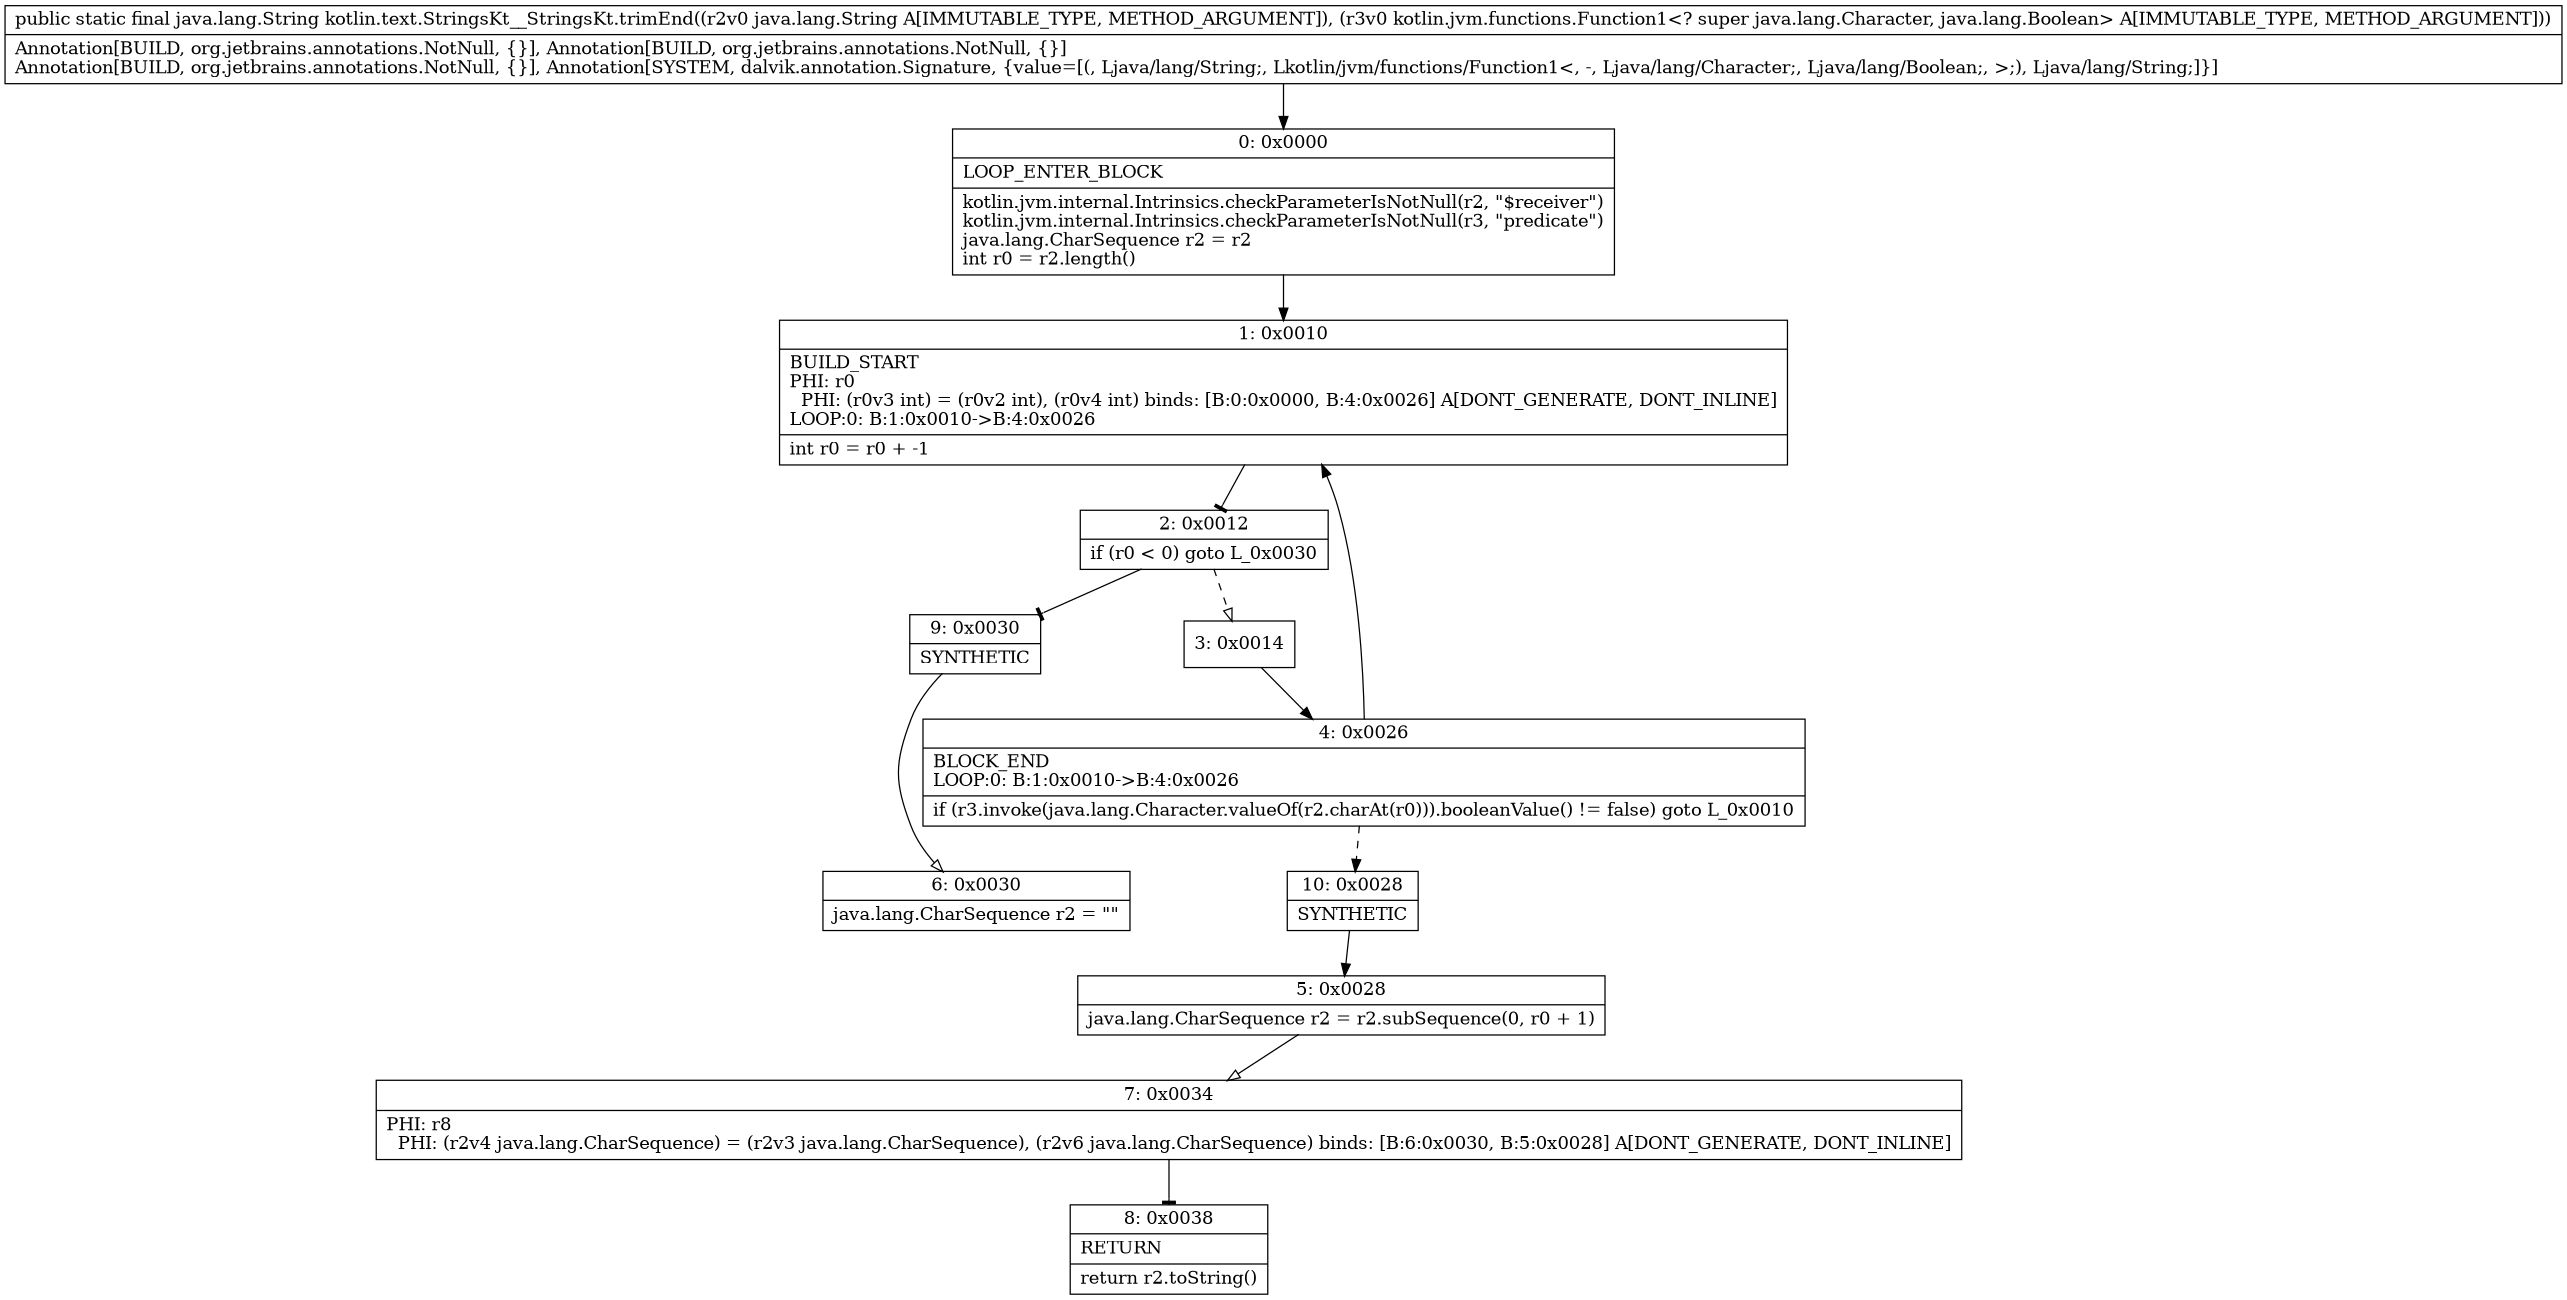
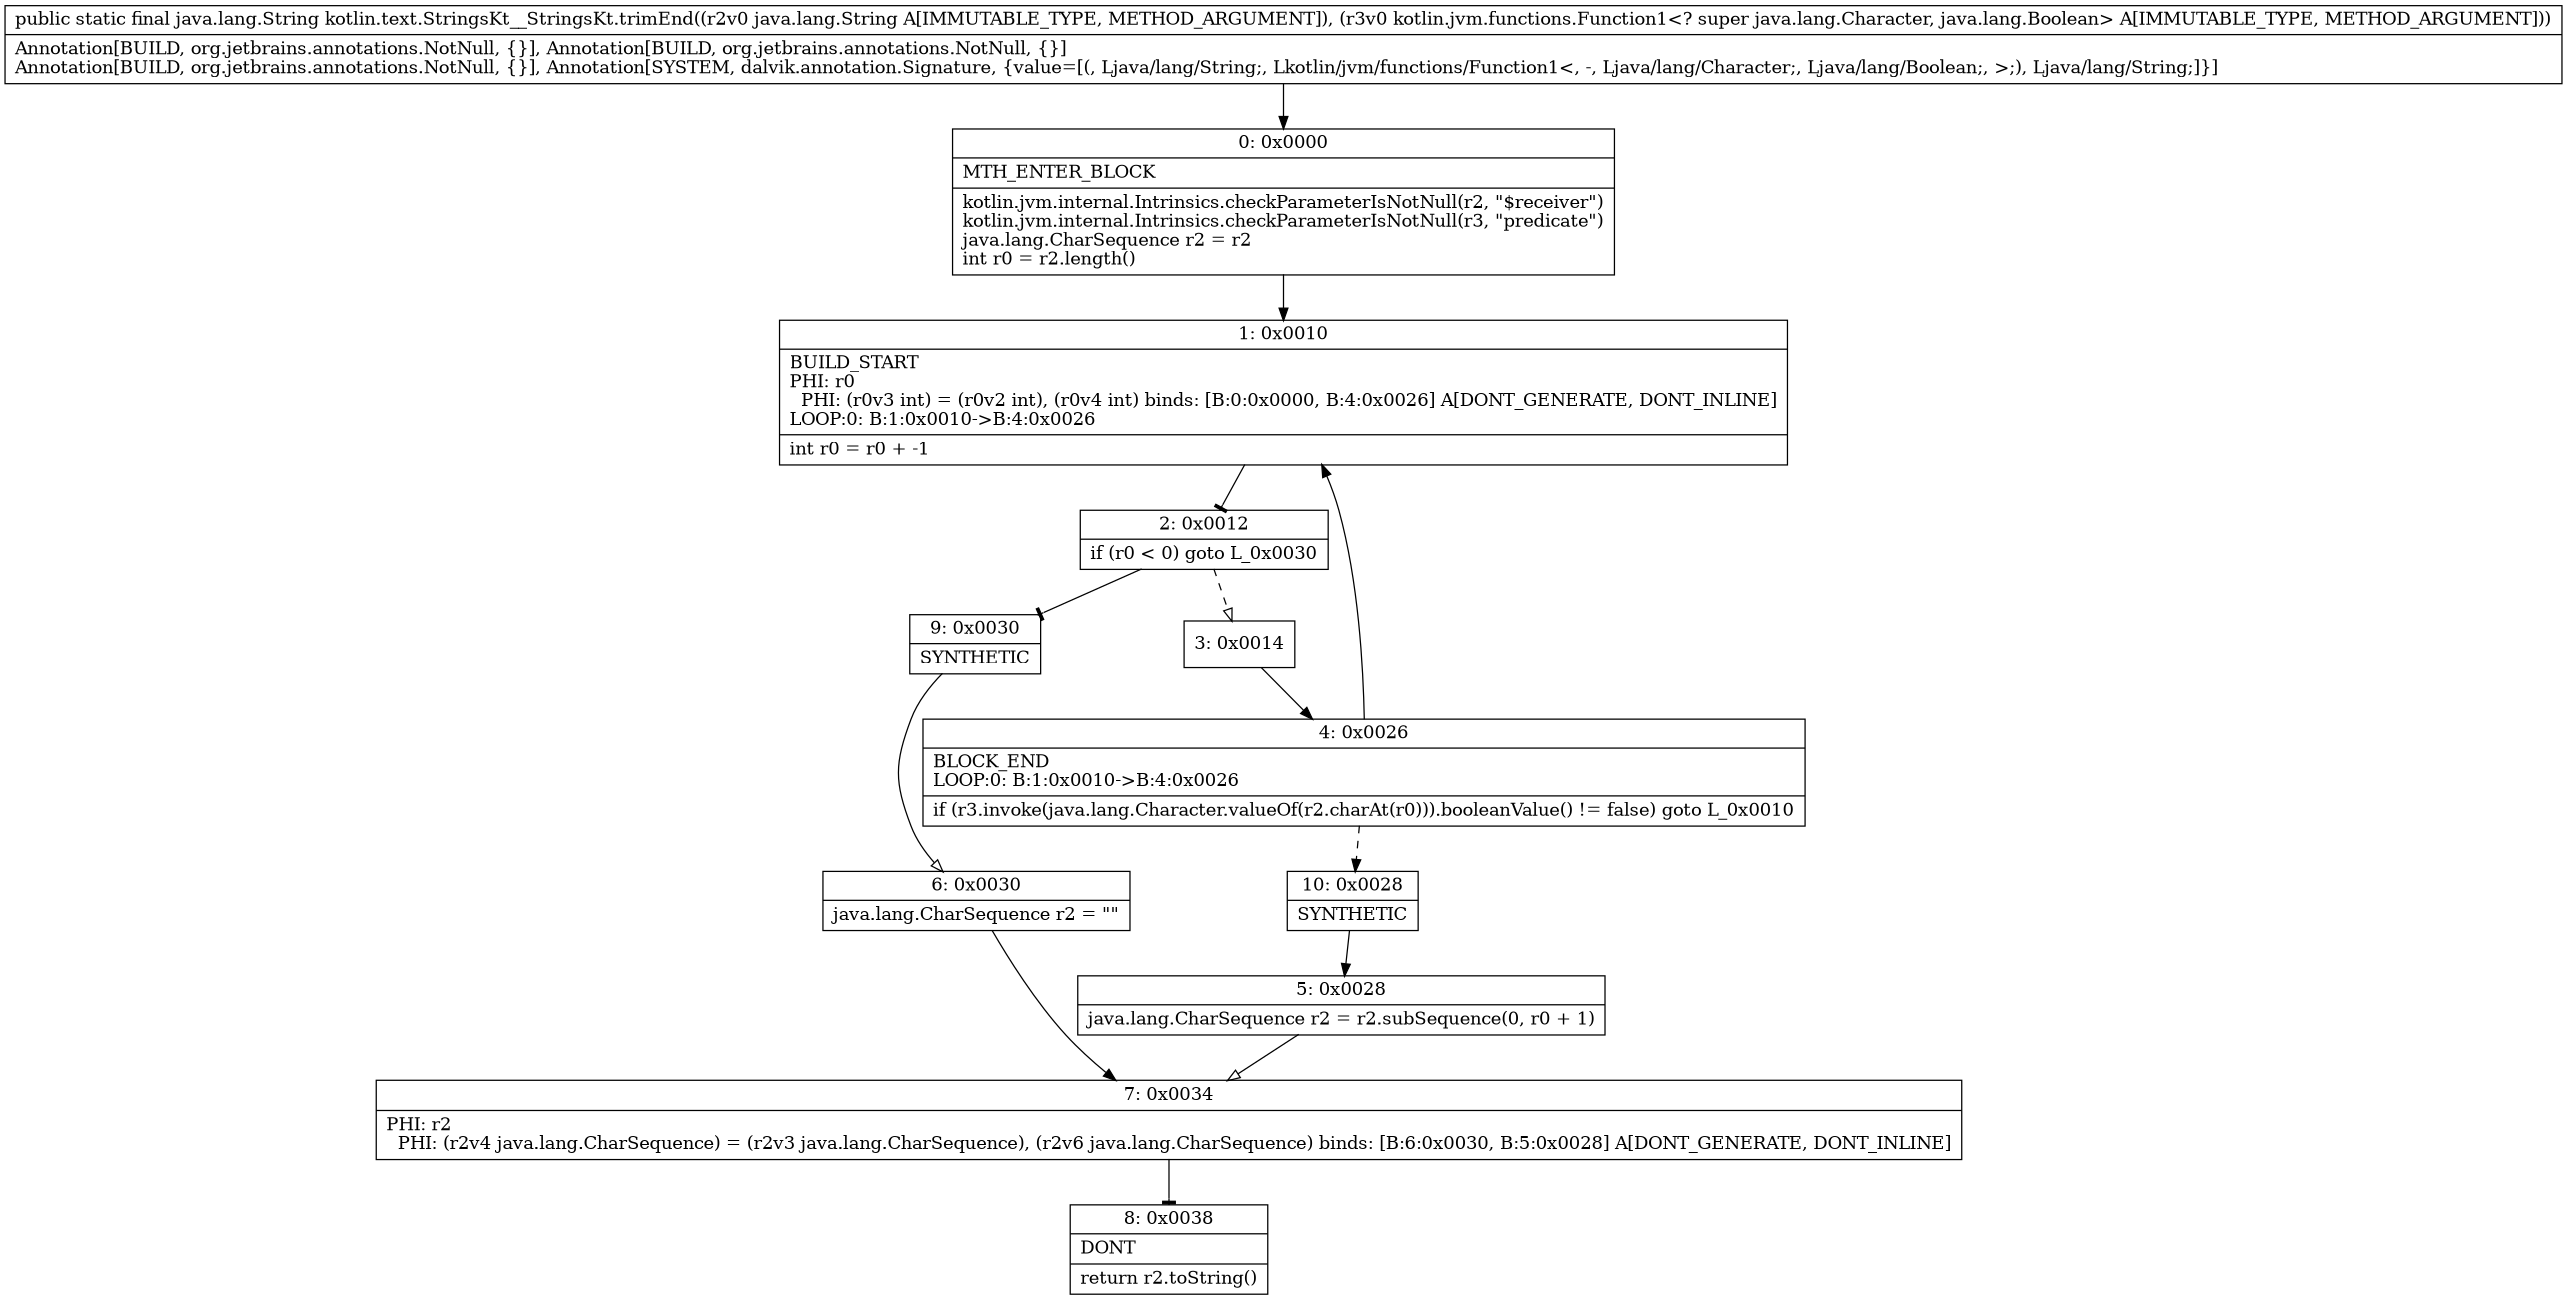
(1063, 172) -> (1060, 172)
none -> (1042, 1007)
(422, 1125) -> (422, 1125)
(1121, 1248) -> (1108, 1248)
